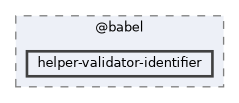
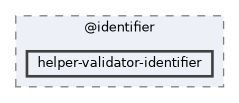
(120, 28) -> (120, 28)
